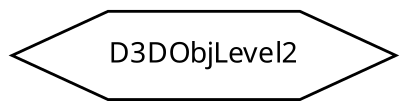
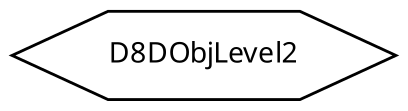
(204, 55) -> (204, 55)
